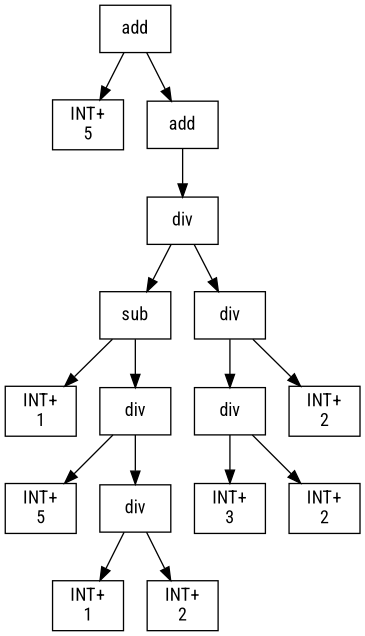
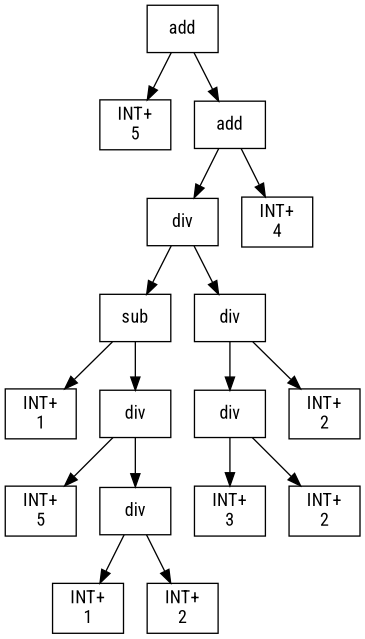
none -> (277, 222)
